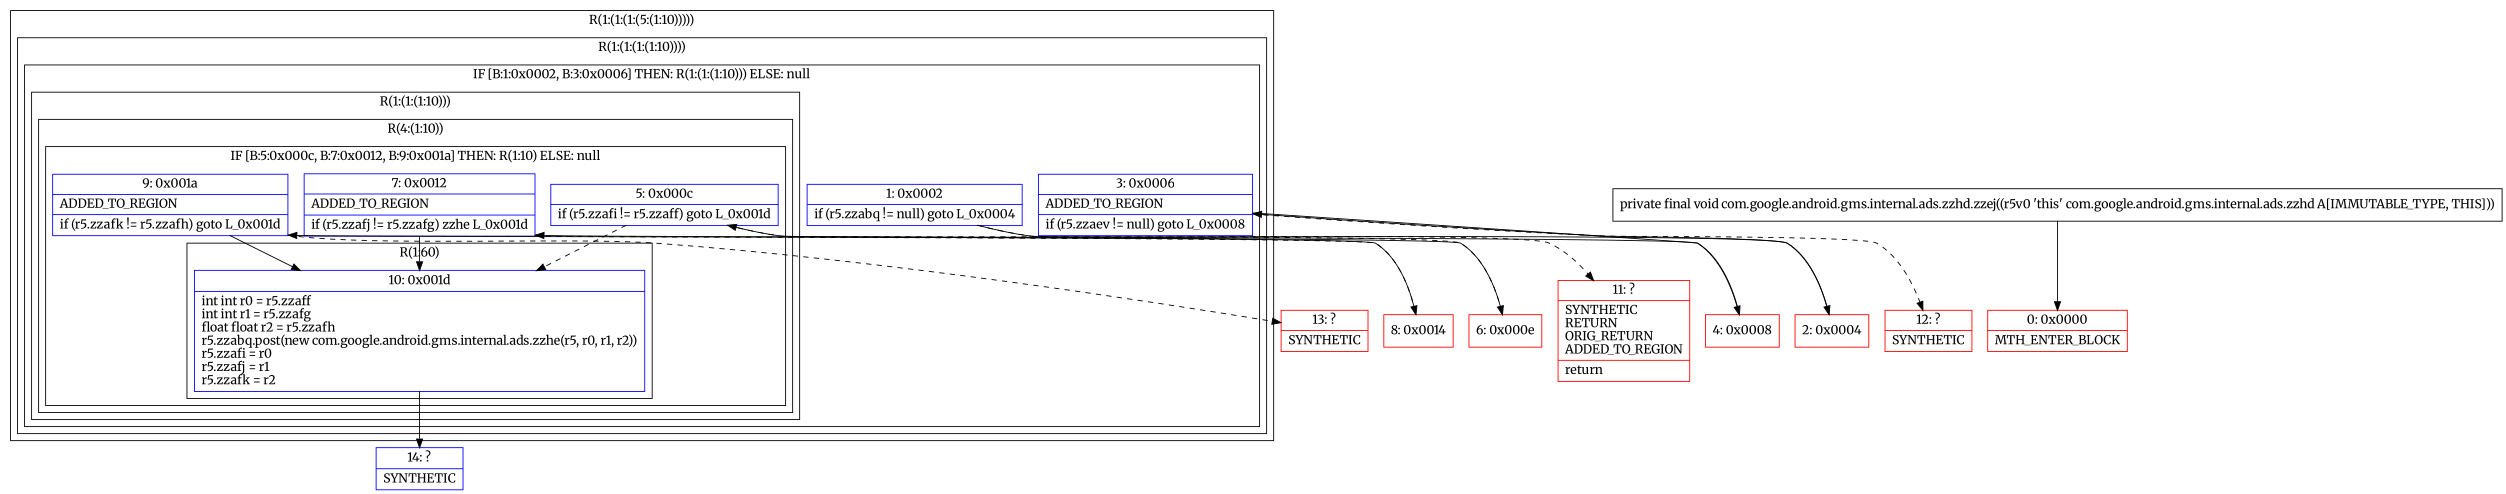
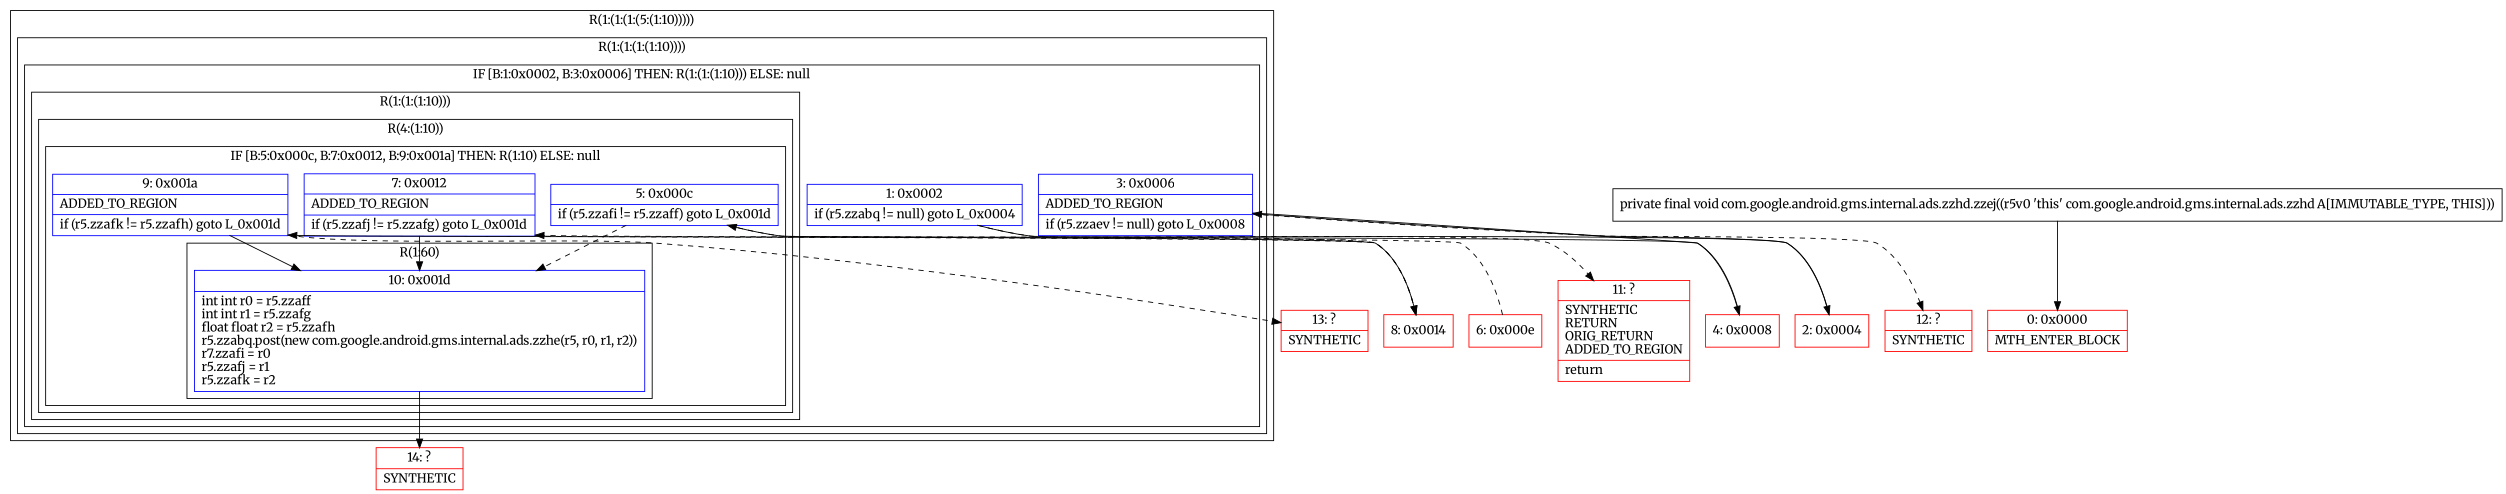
(420, 225) -> (419, 225)
(1132, 237) -> (1089, 237)
(1045, 238) -> (1045, 238)
(237, 354) -> (236, 354)
(420, 469) -> (420, 469)
